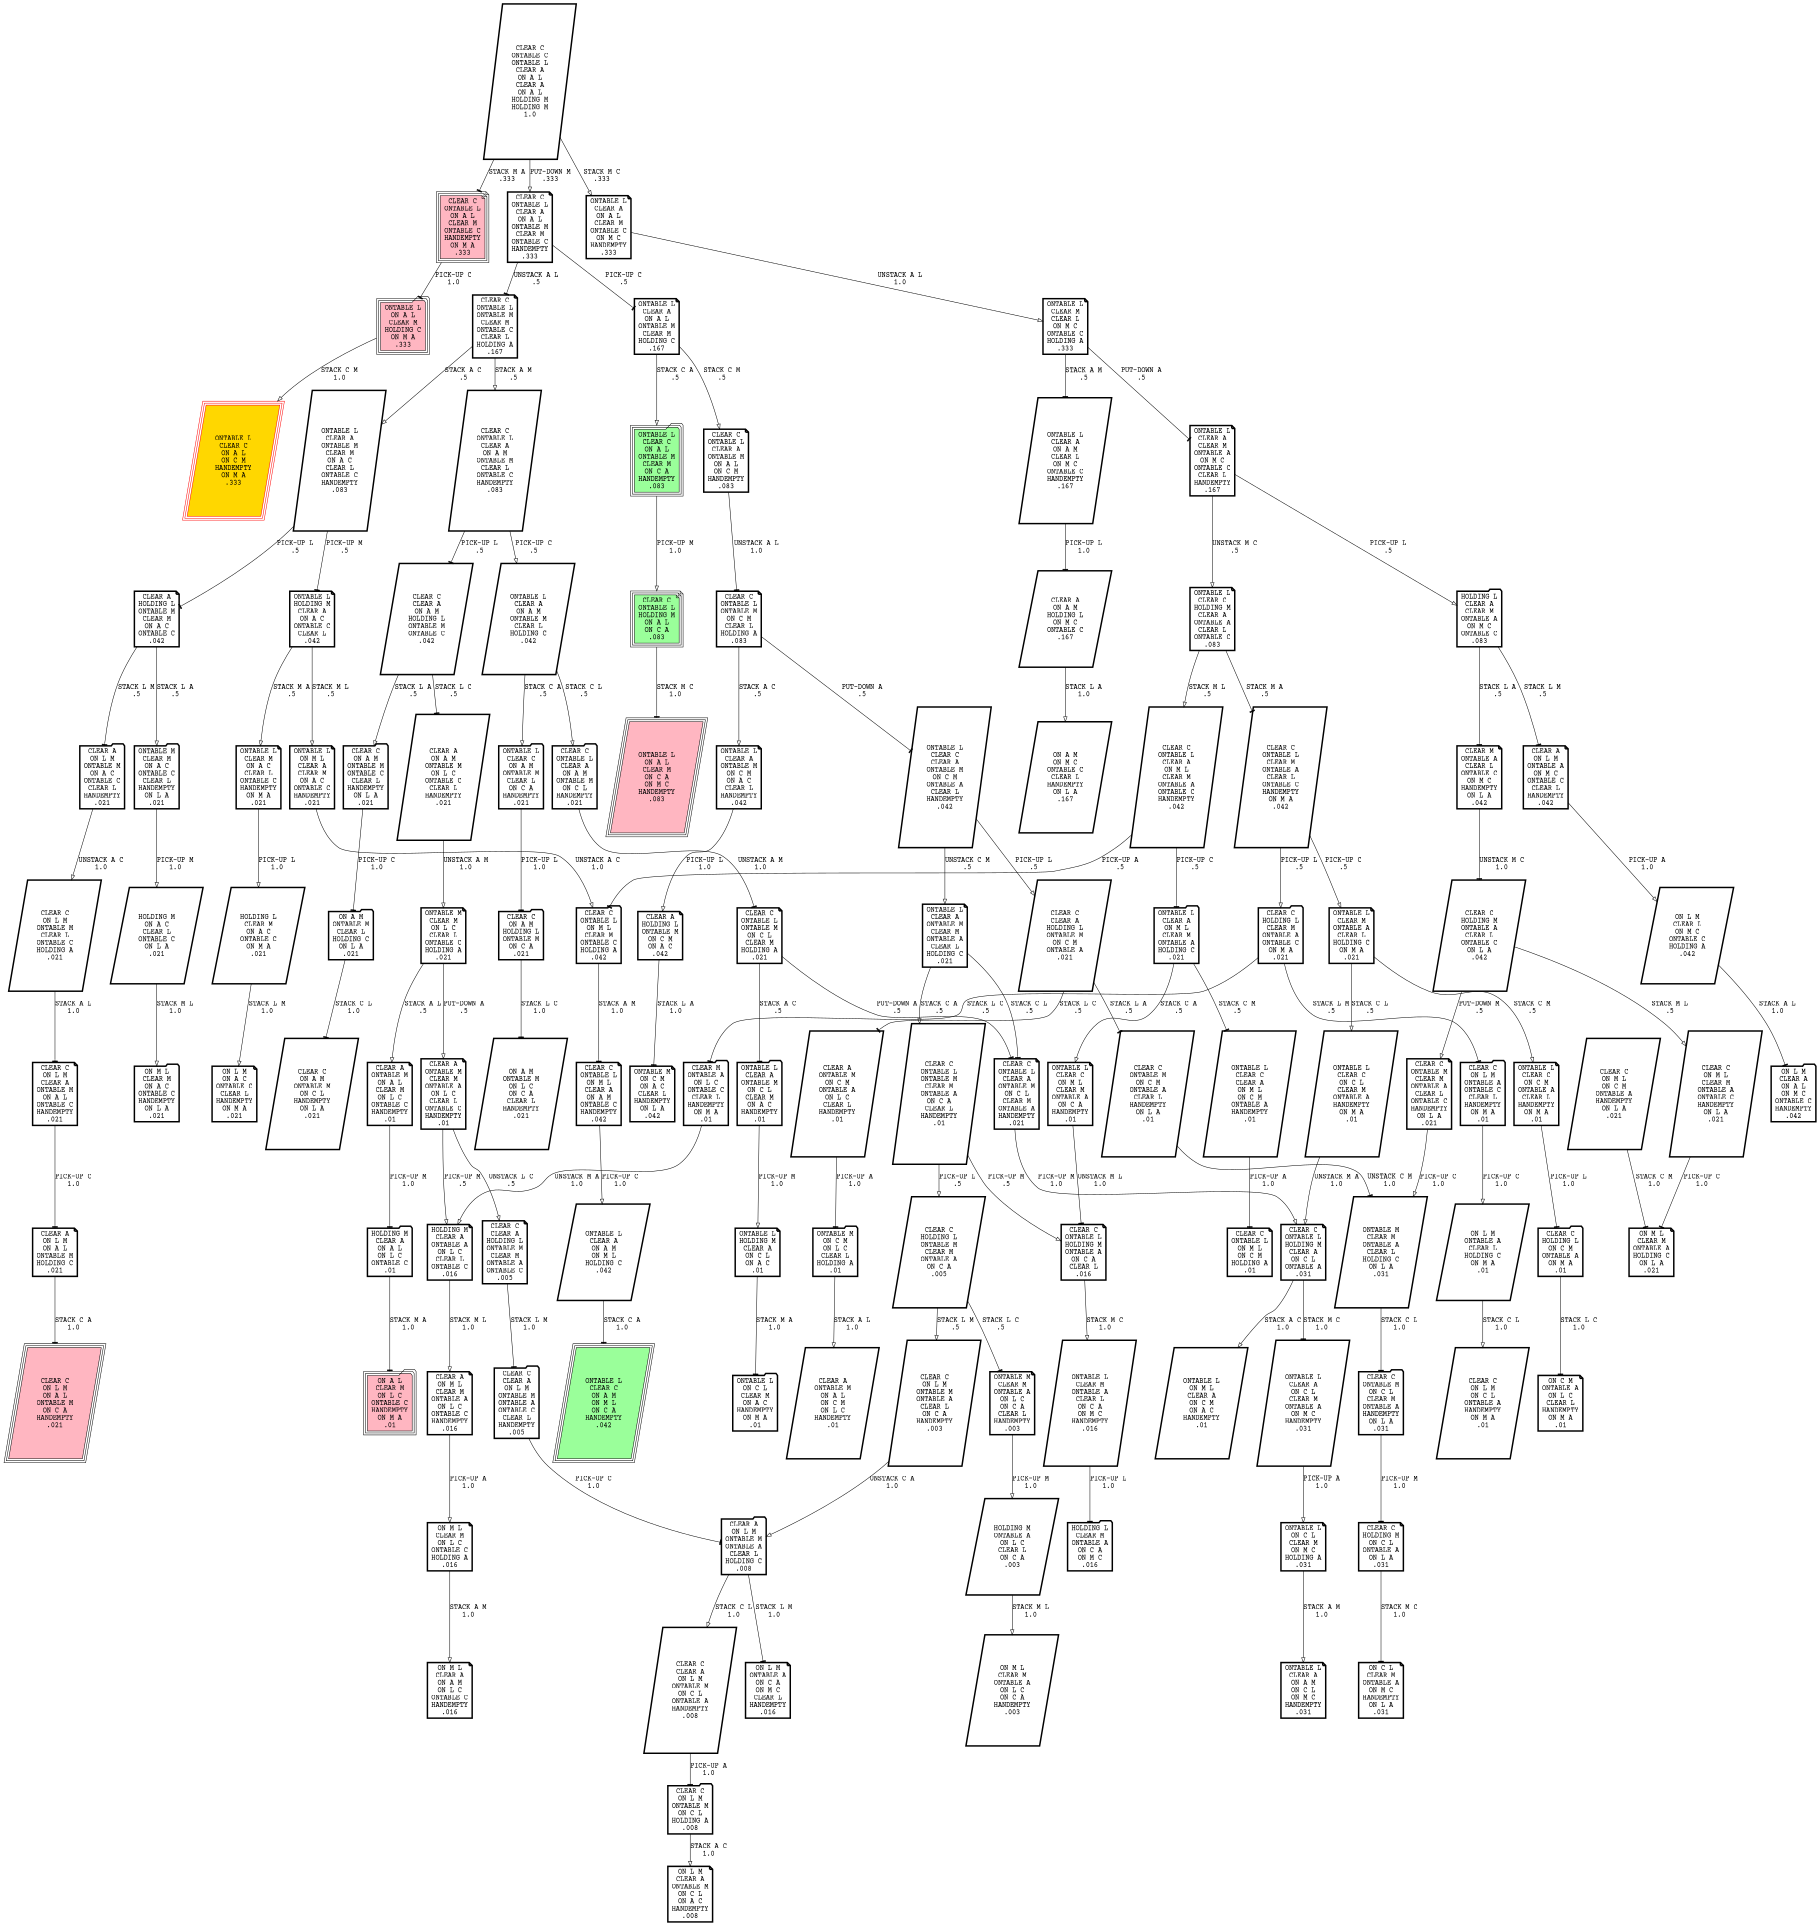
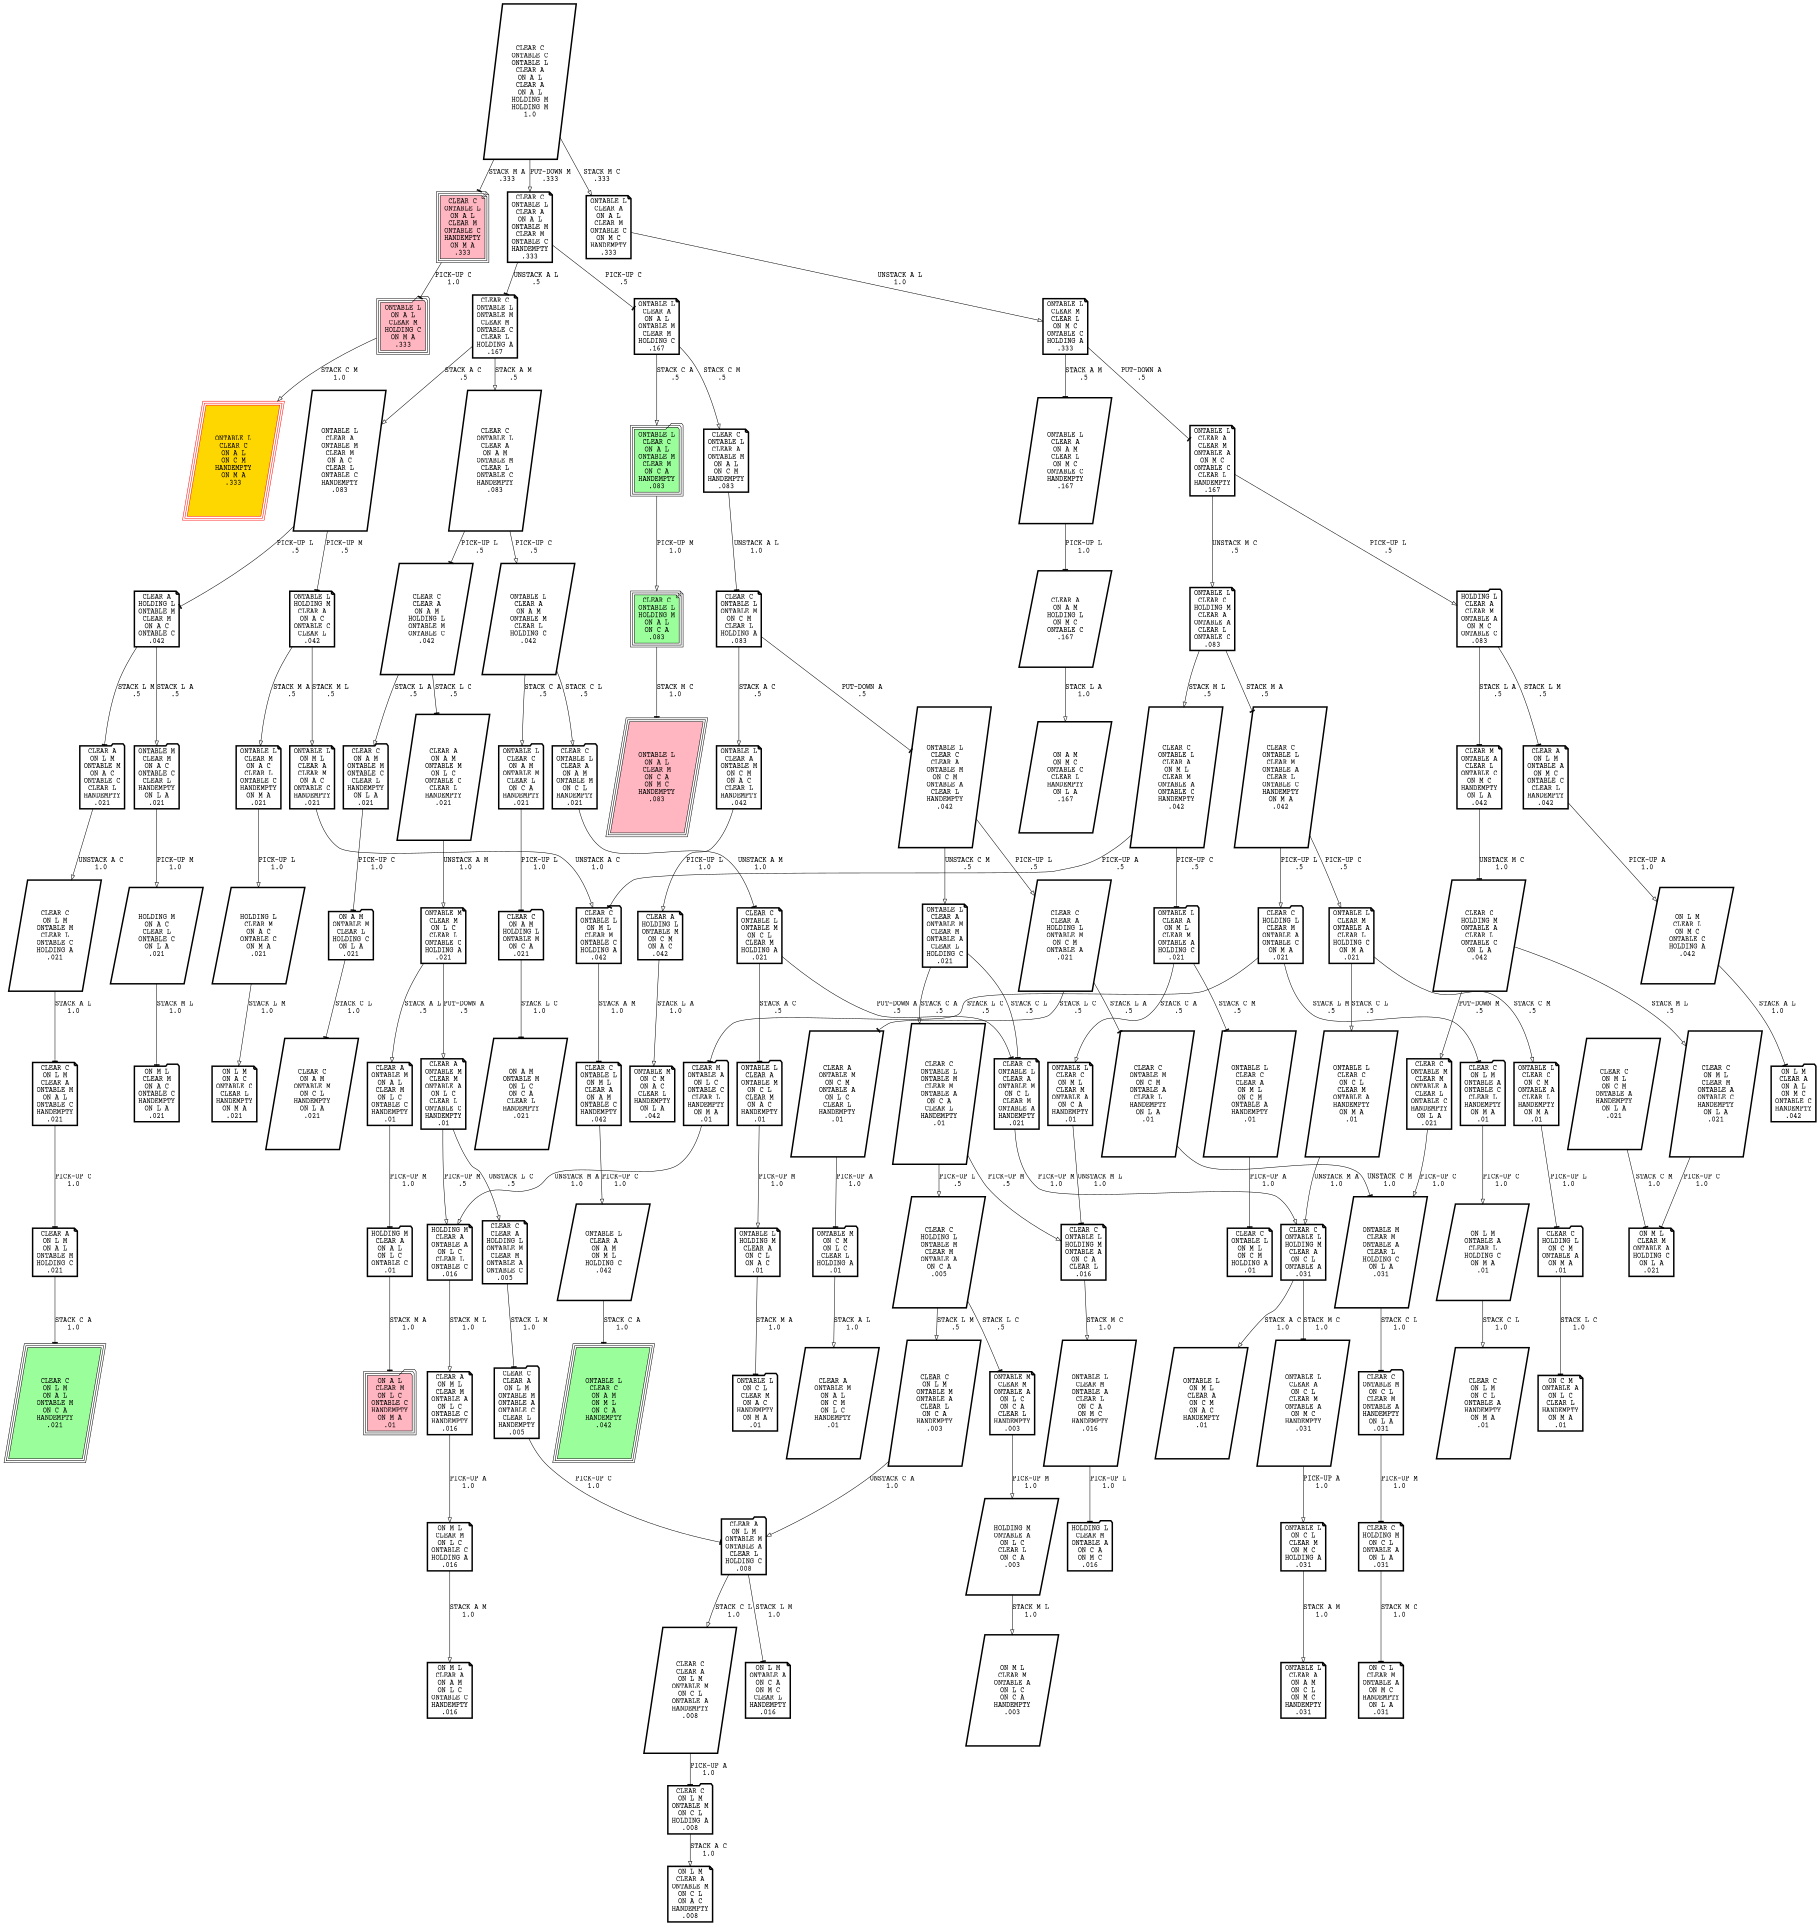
(656, 1012) -> (657, 1010)
(157, 1022) -> (157, 1024)
(55, 1403) -> (55, 1403)
